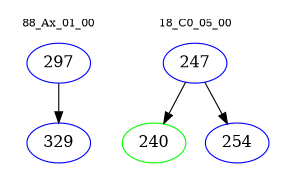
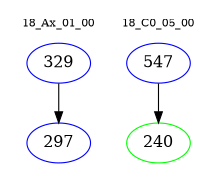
(59, 24) -> (59, 24)
(195, 63) -> (158, 63)
(59, 98) -> (59, 98)
(237, 143) -> none
